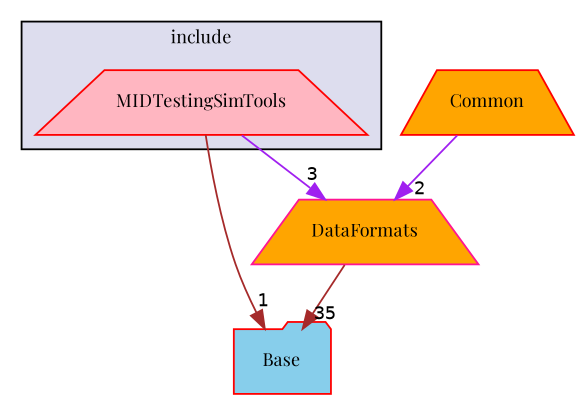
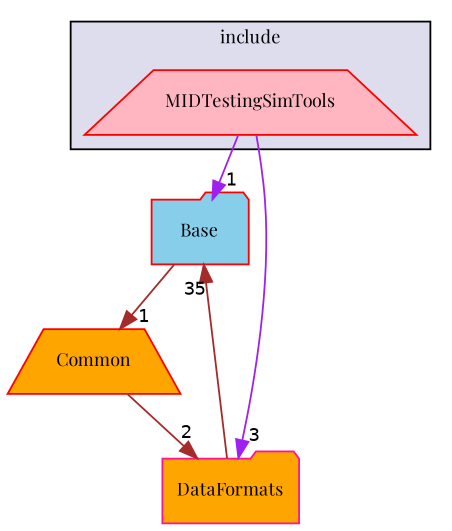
(432, 161) -> (156, 420)
(224, 226) -> (228, 160)
(365, 232) -> (231, 491)
none -> (153, 290)
